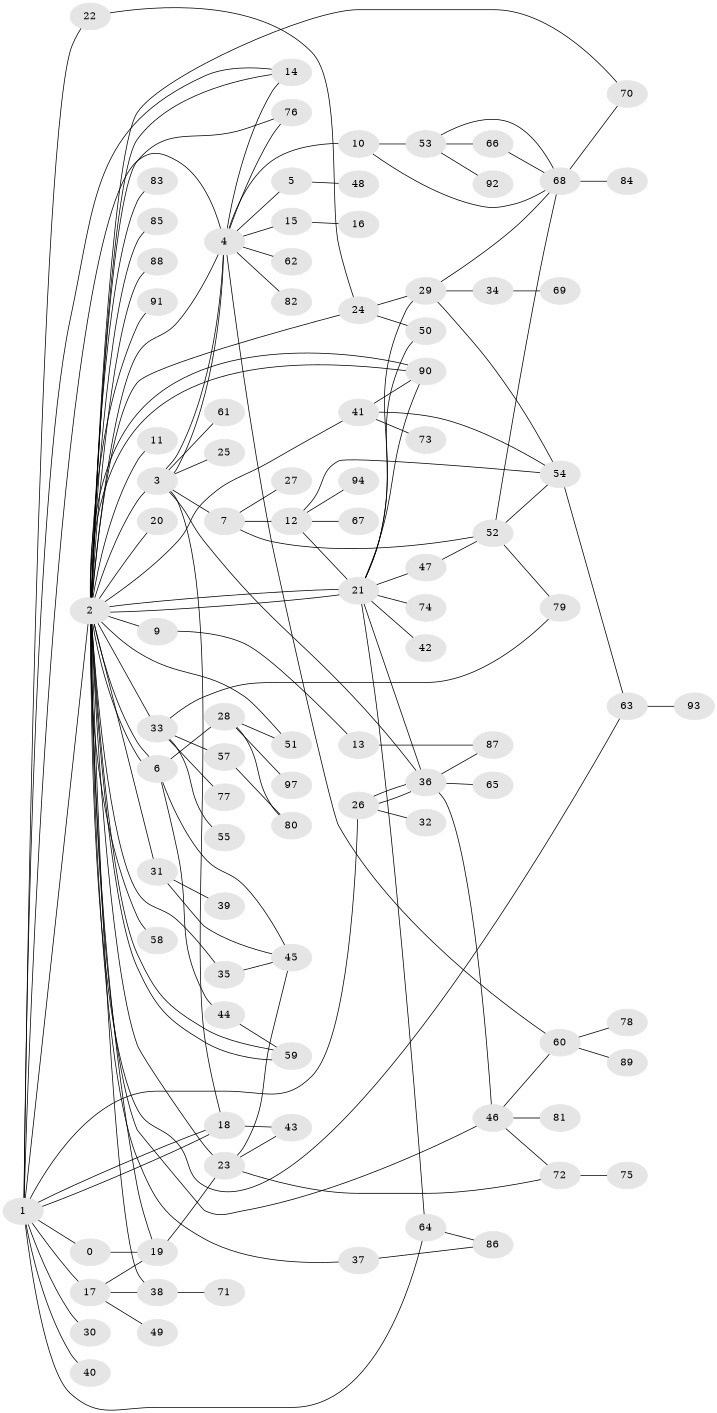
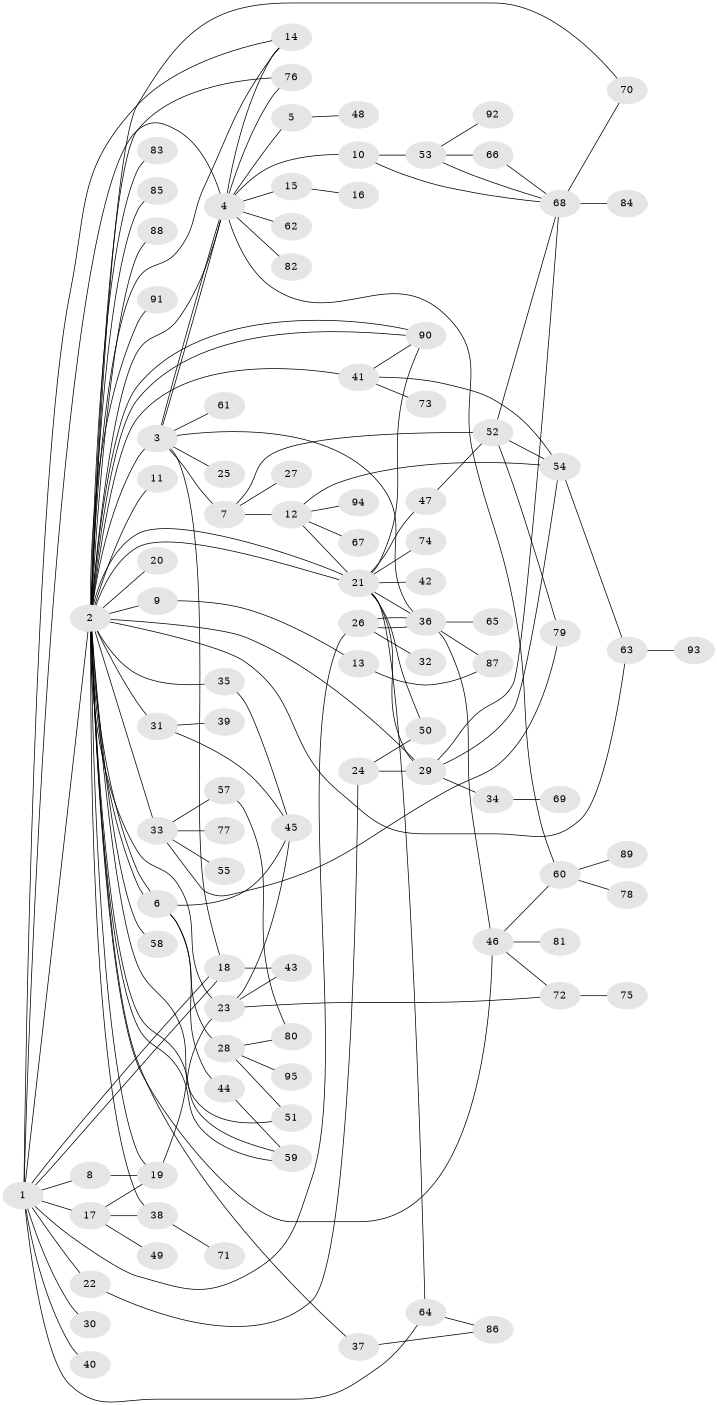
(136, 386) -> (279, 653)
(292, 785) -> (292, 1077)
(90, 1252) -> (90, 1175)
